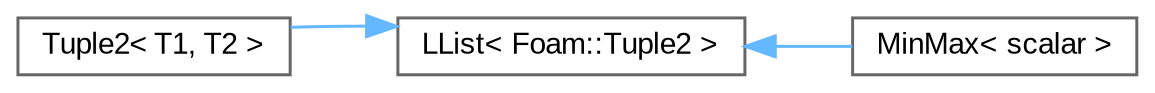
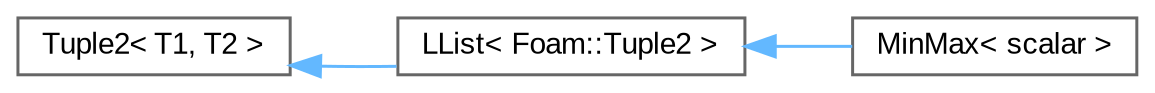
(329, 26) -> (359, 67)
